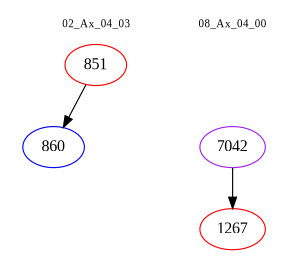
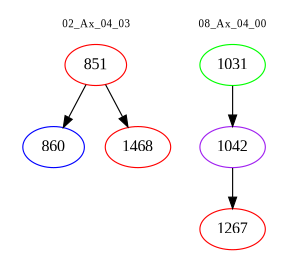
none -> (233, 65)
none -> (138, 147)
(233, 147) -> (233, 147)
